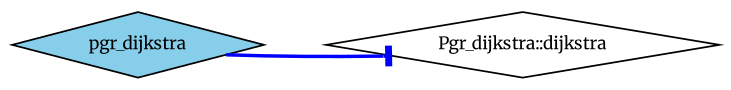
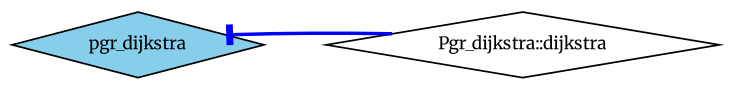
(305, 56) -> (314, 33)
